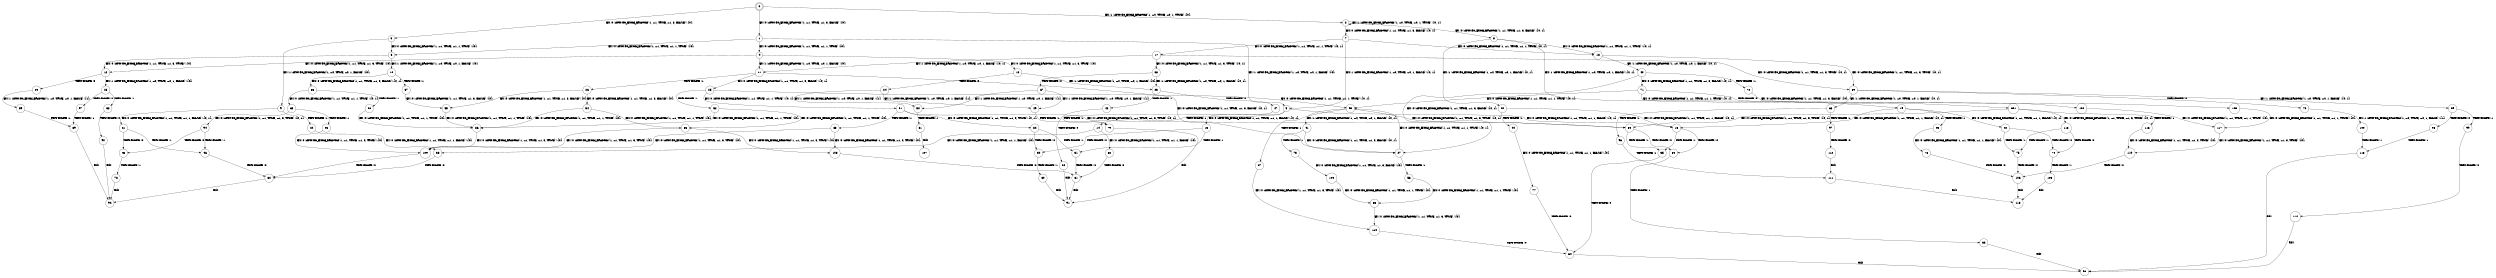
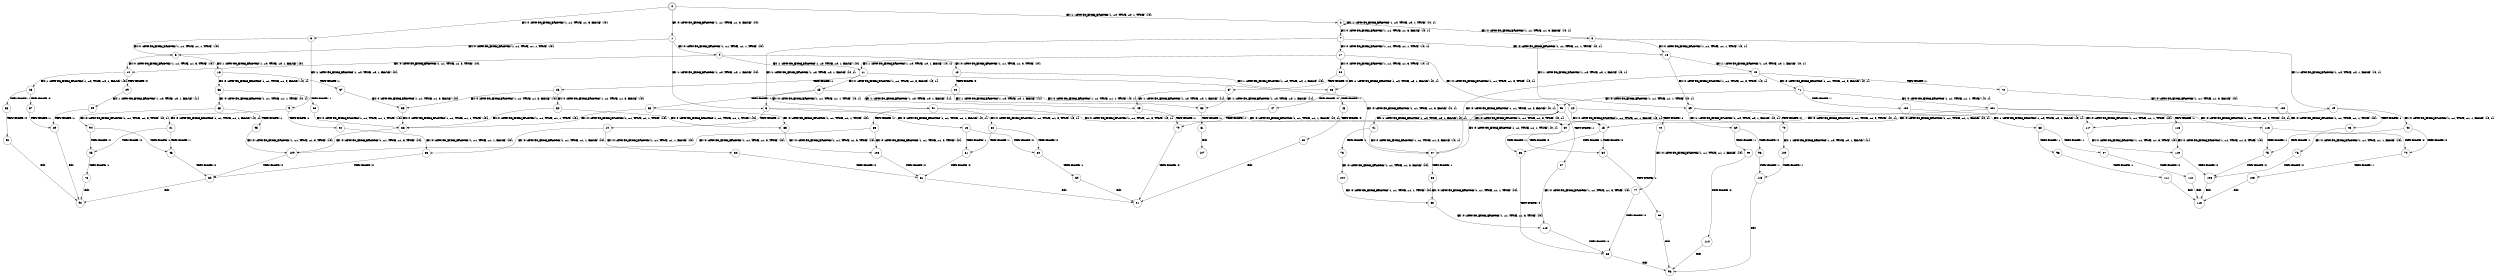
(1748, 99) -> (1822, 99)
(559, 146) -> none
(1831, 165) -> (2195, 190)
(1184, 166) -> (1169, 166)
